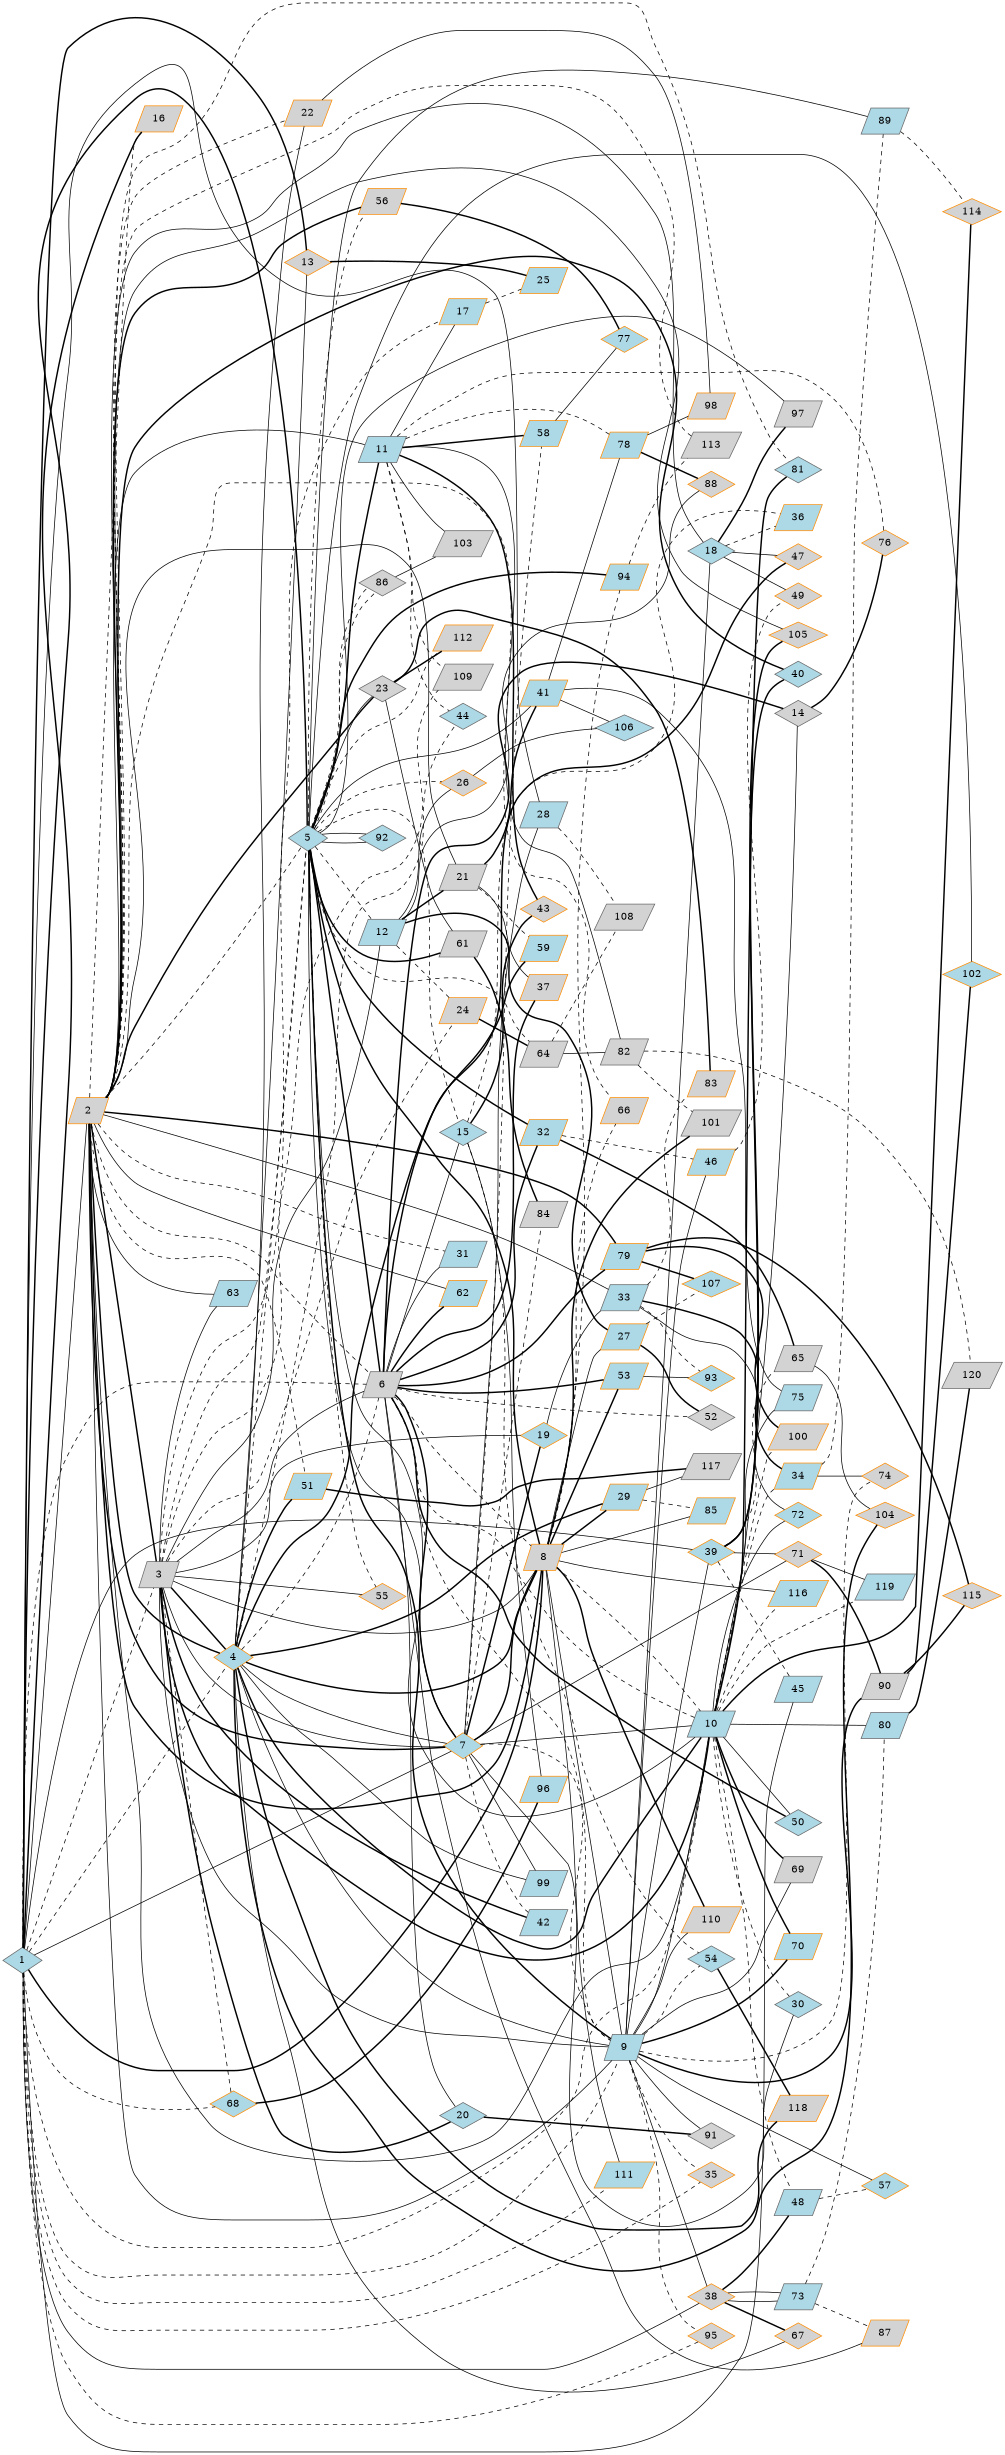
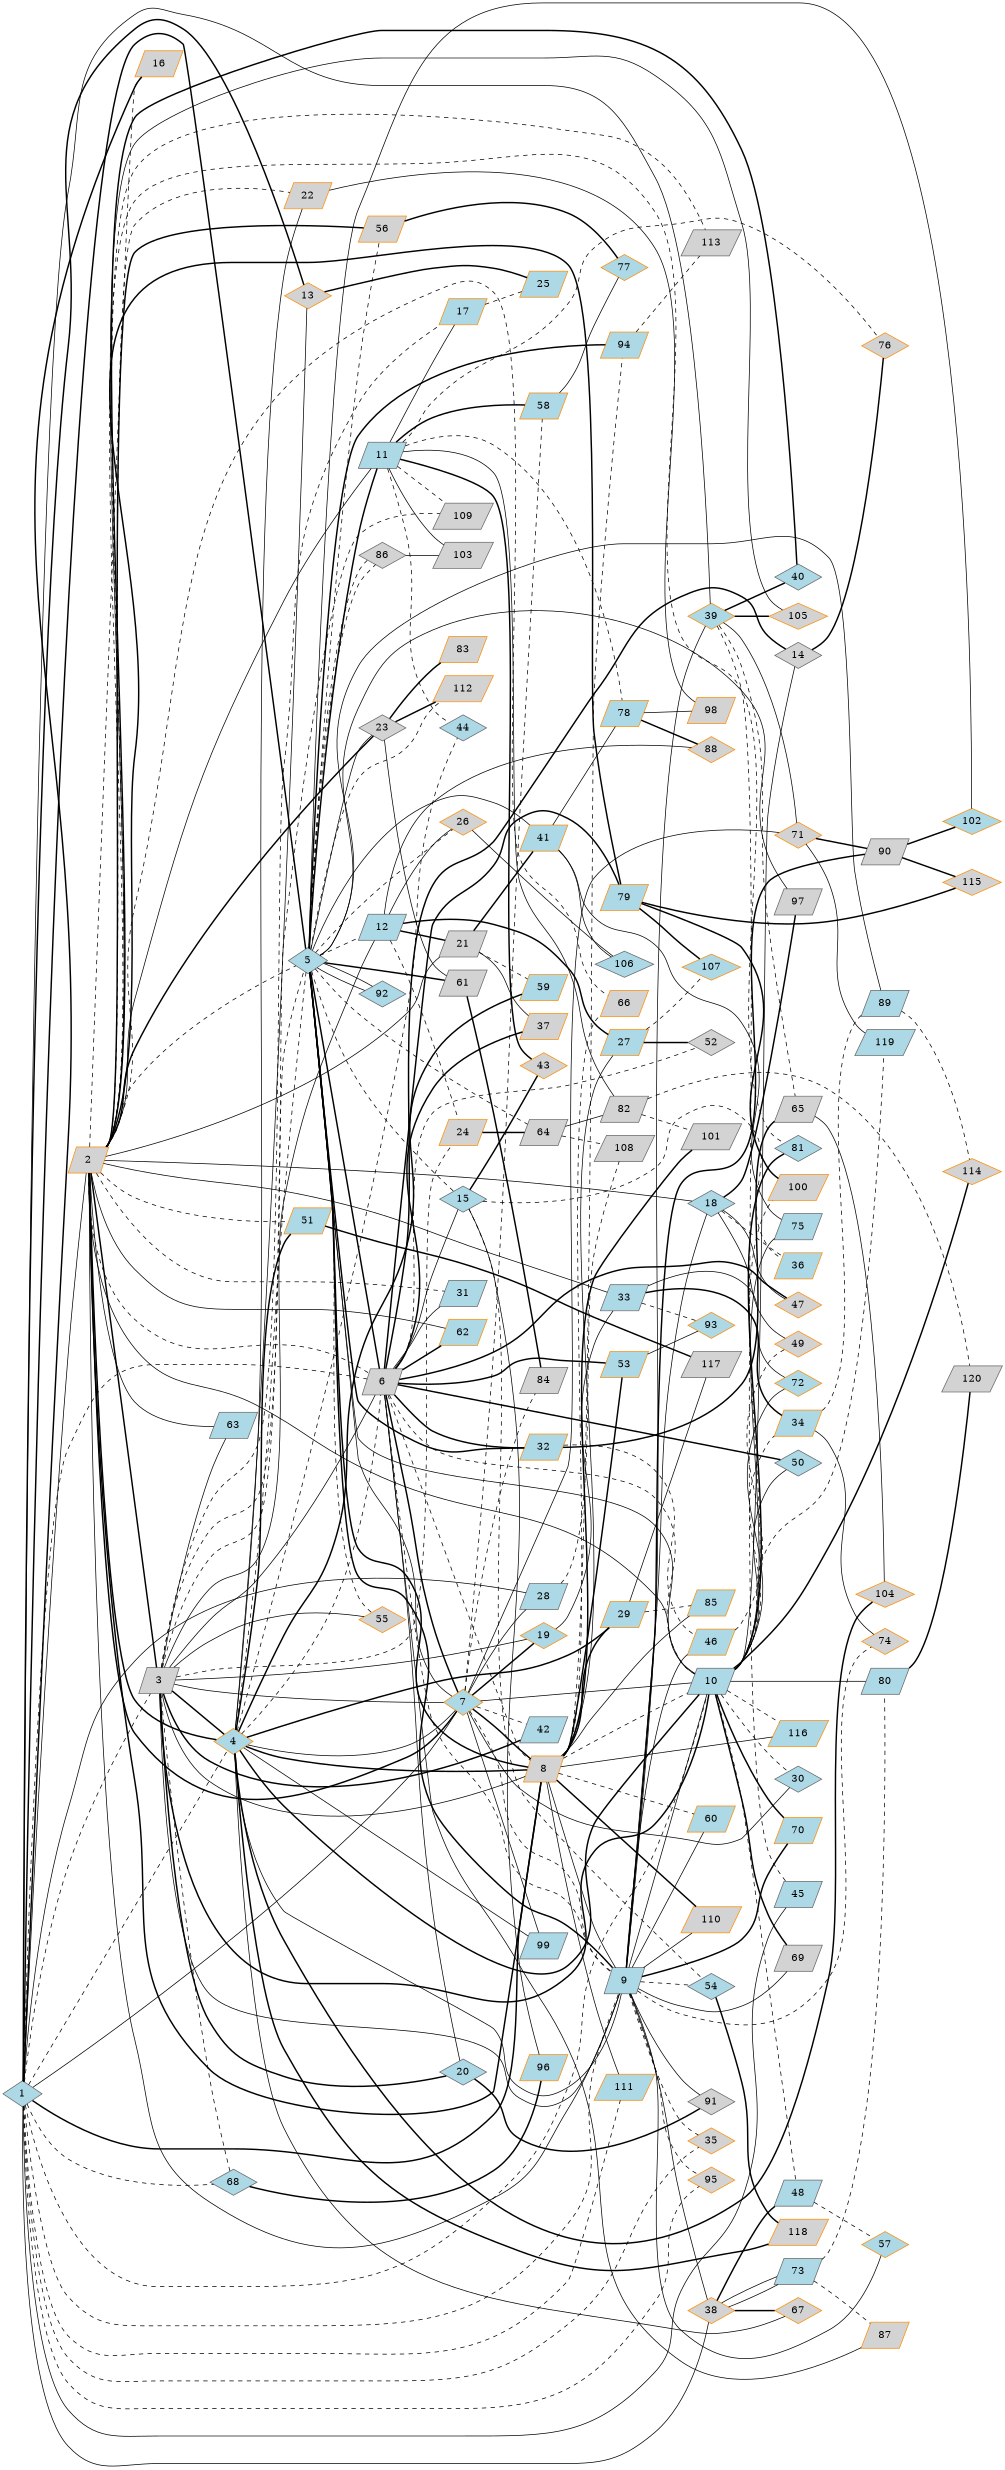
(667, 1185) -> none
none -> (711, 1819)
(233, 2104) -> (233, 2182)
